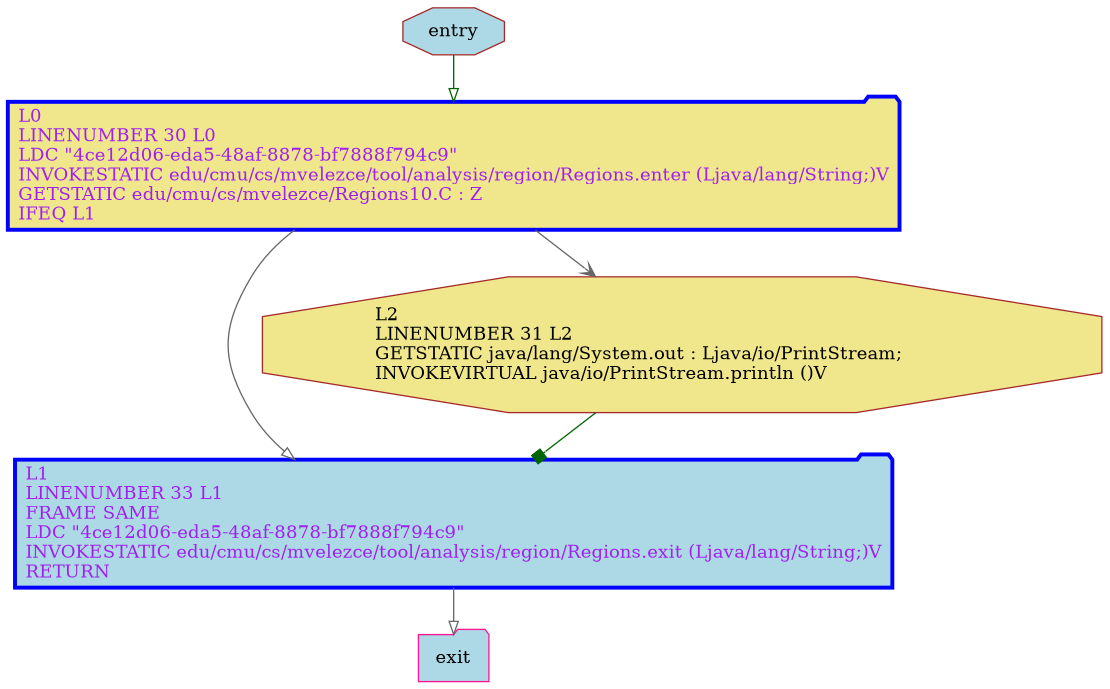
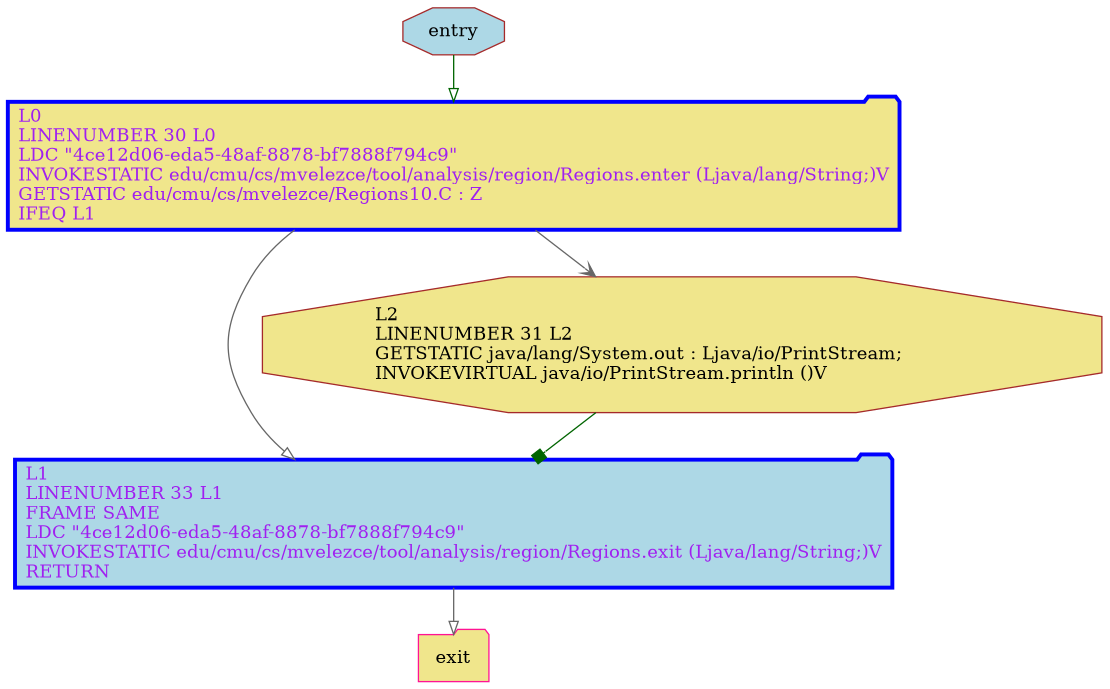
(454, 658) -> (454, 658)
